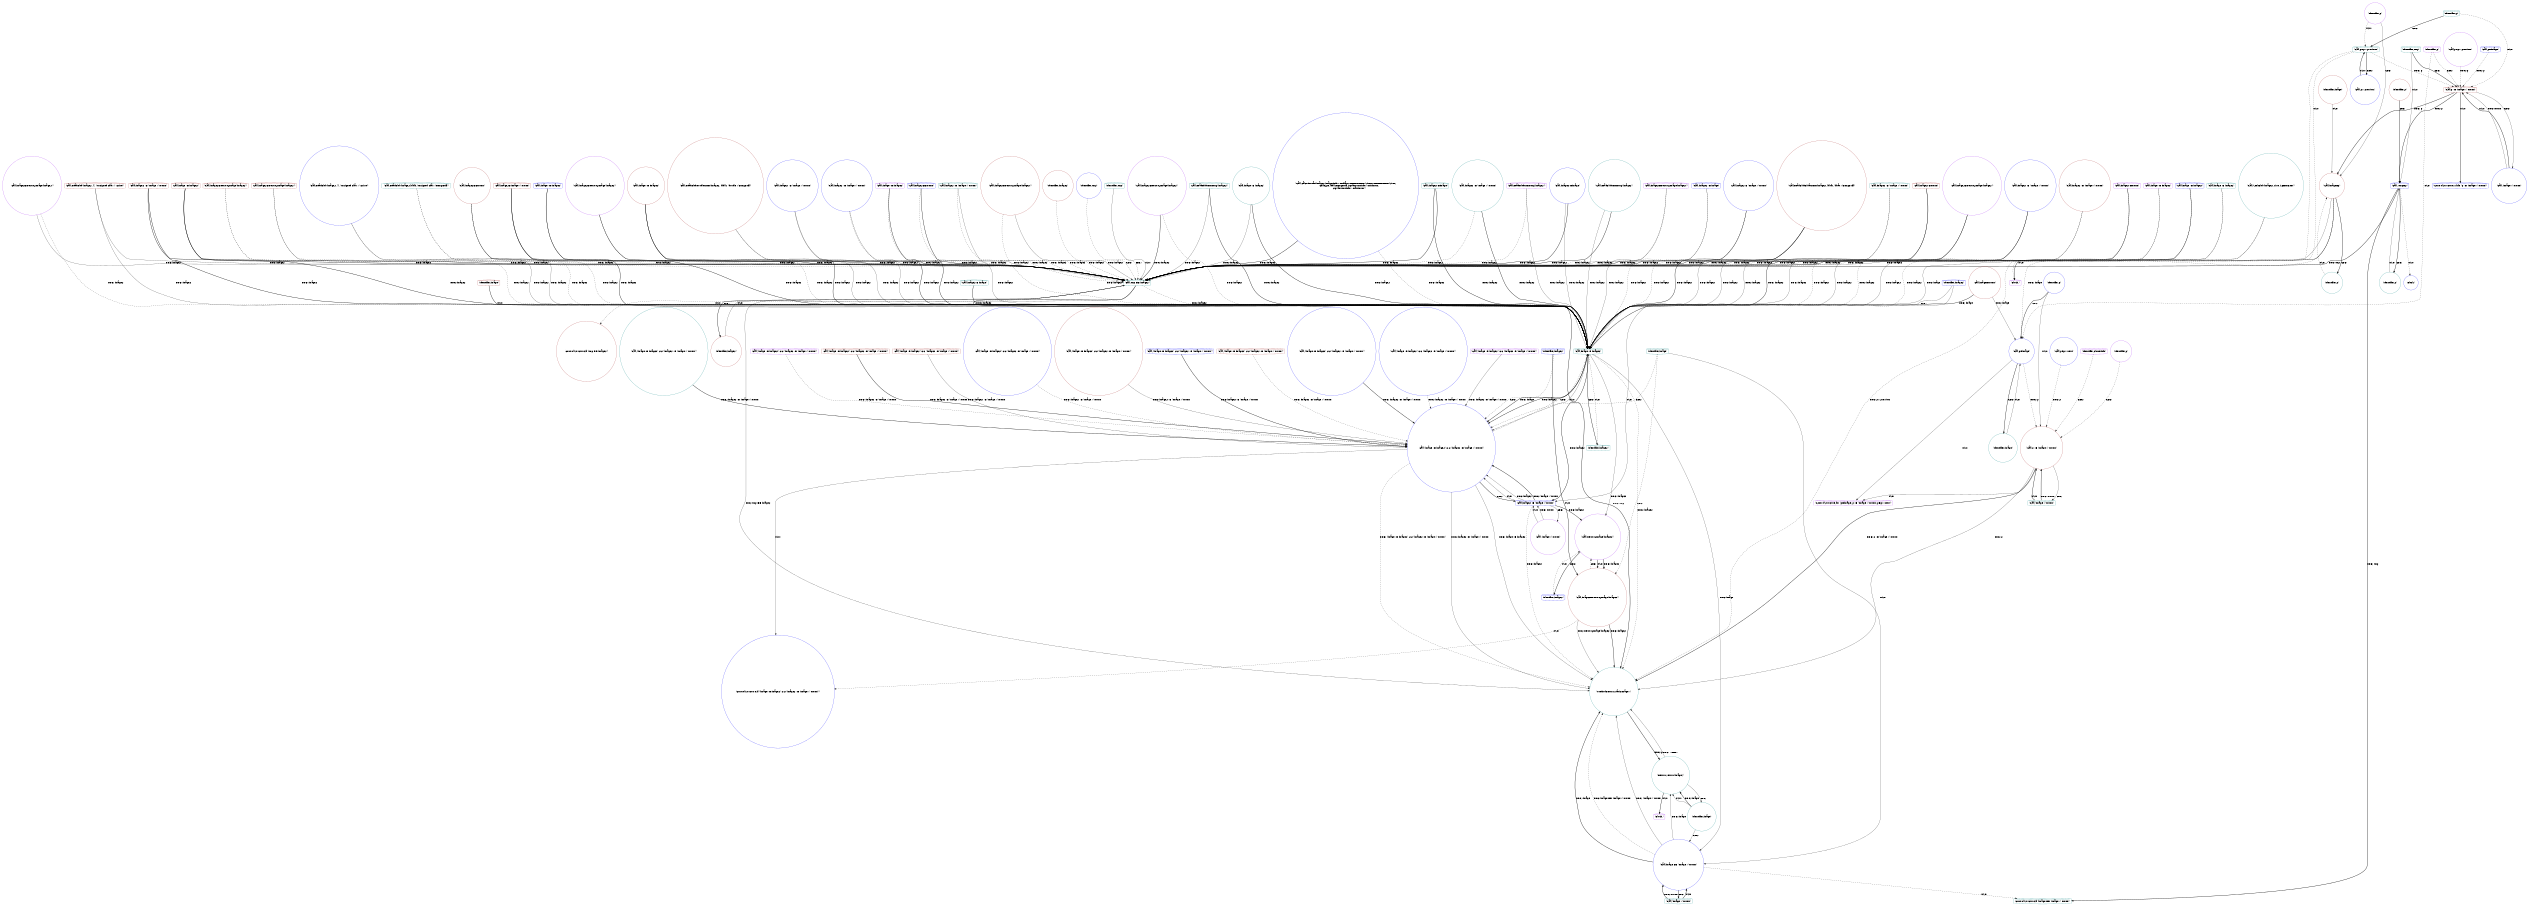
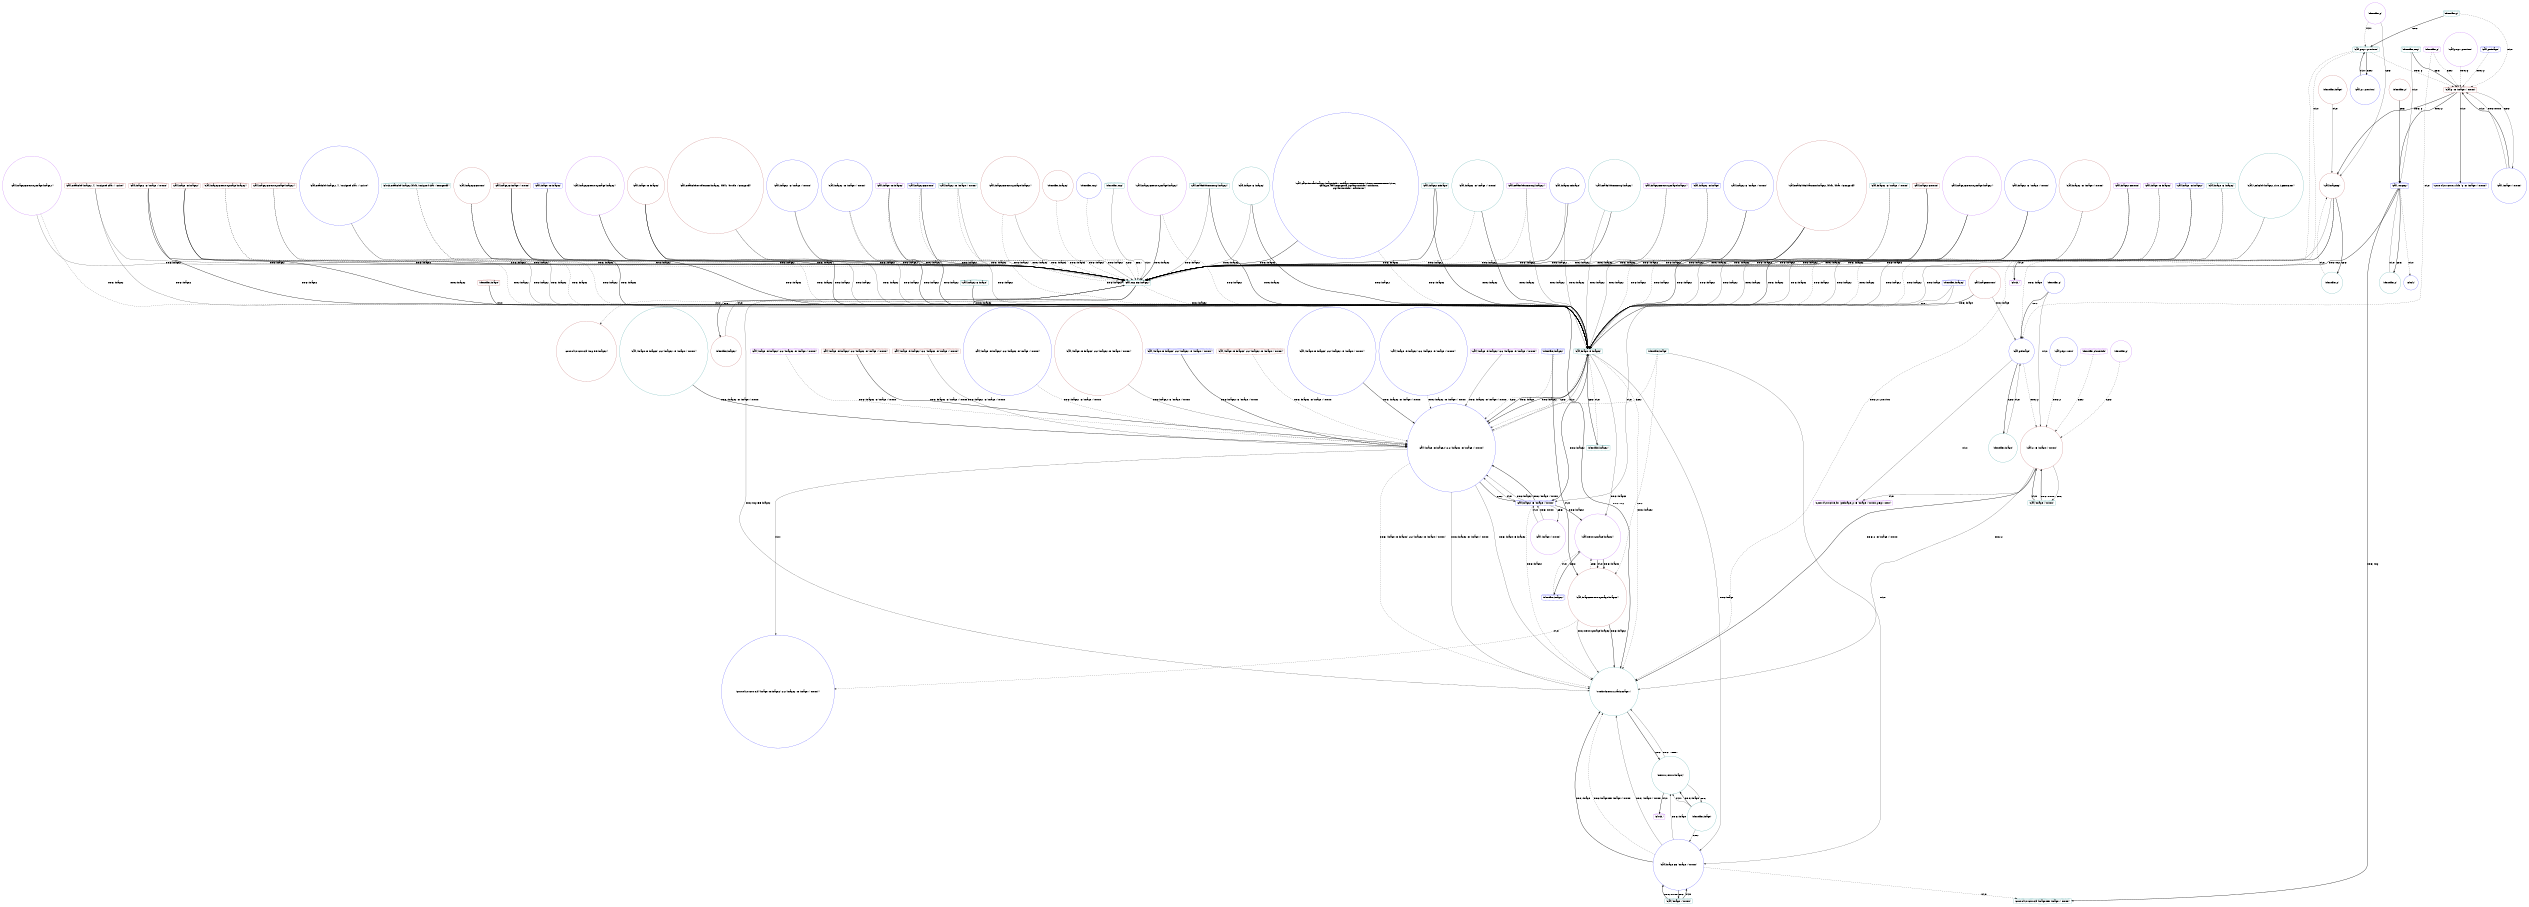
(416, 186) -> (416, 186)
(1659, 752) -> (1659, 752)
